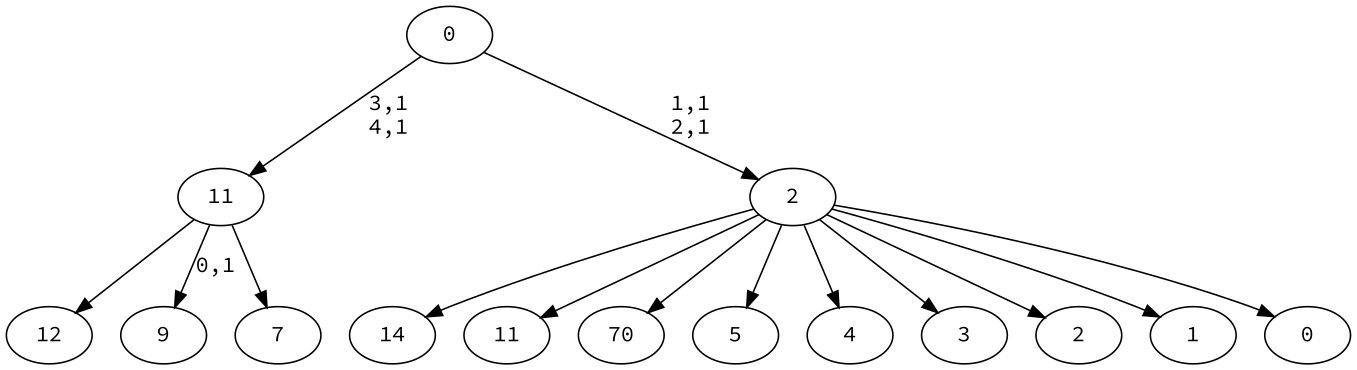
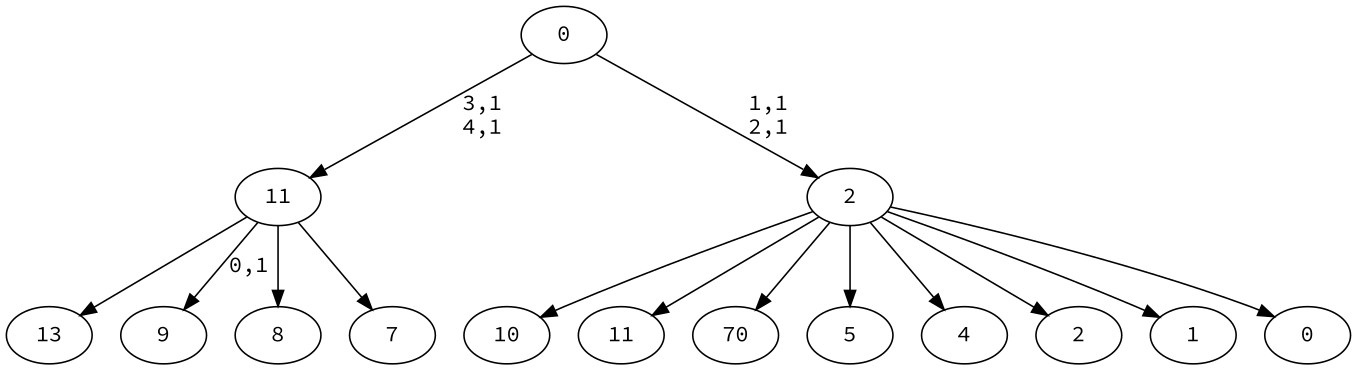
(49, 335) -> (49, 335)
none -> (278, 335)
(392, 335) -> (507, 335)
(964, 335) -> none
